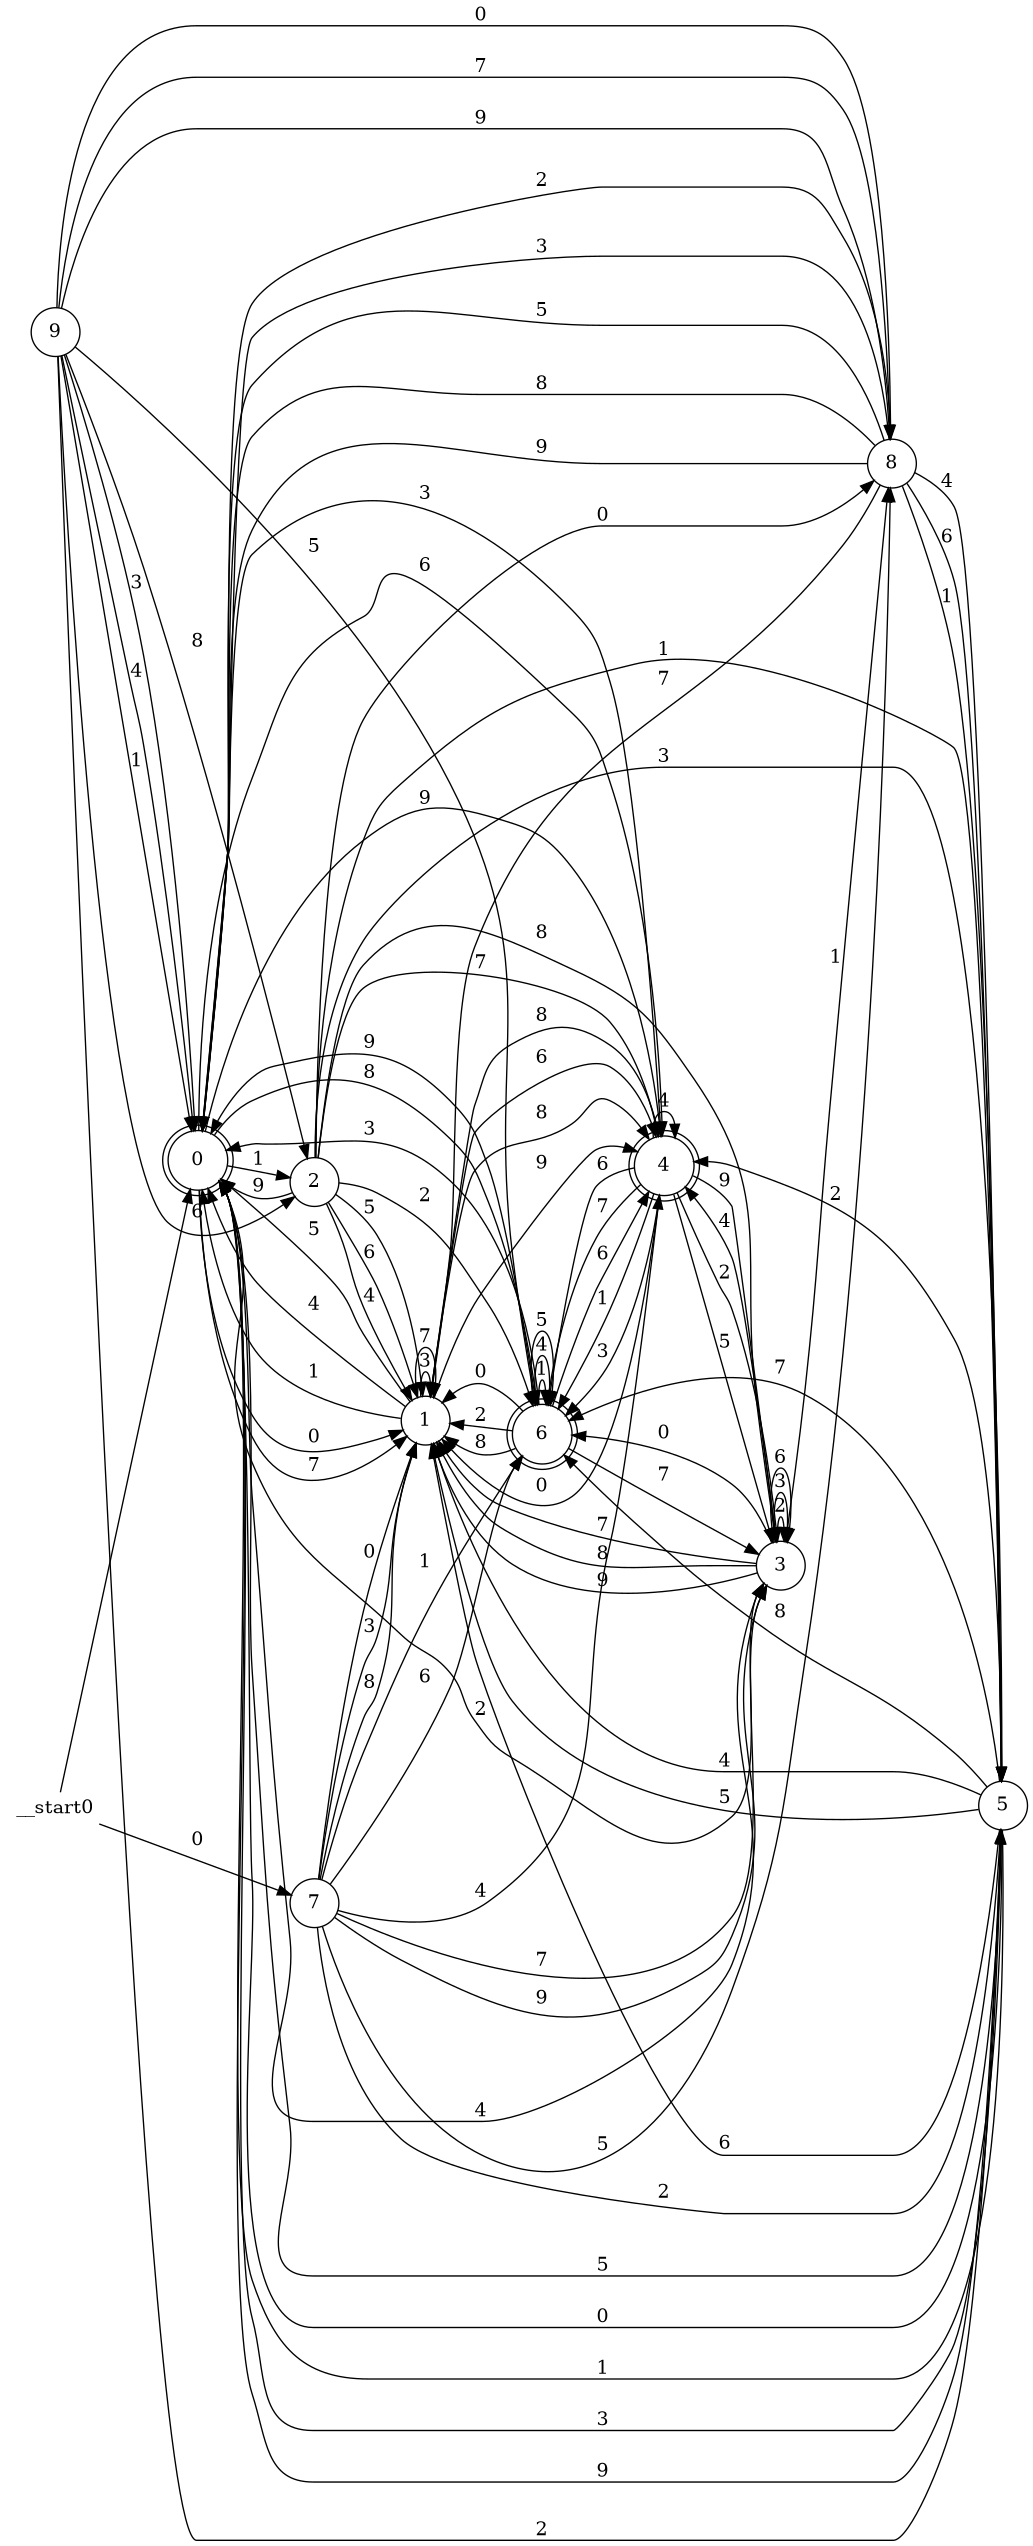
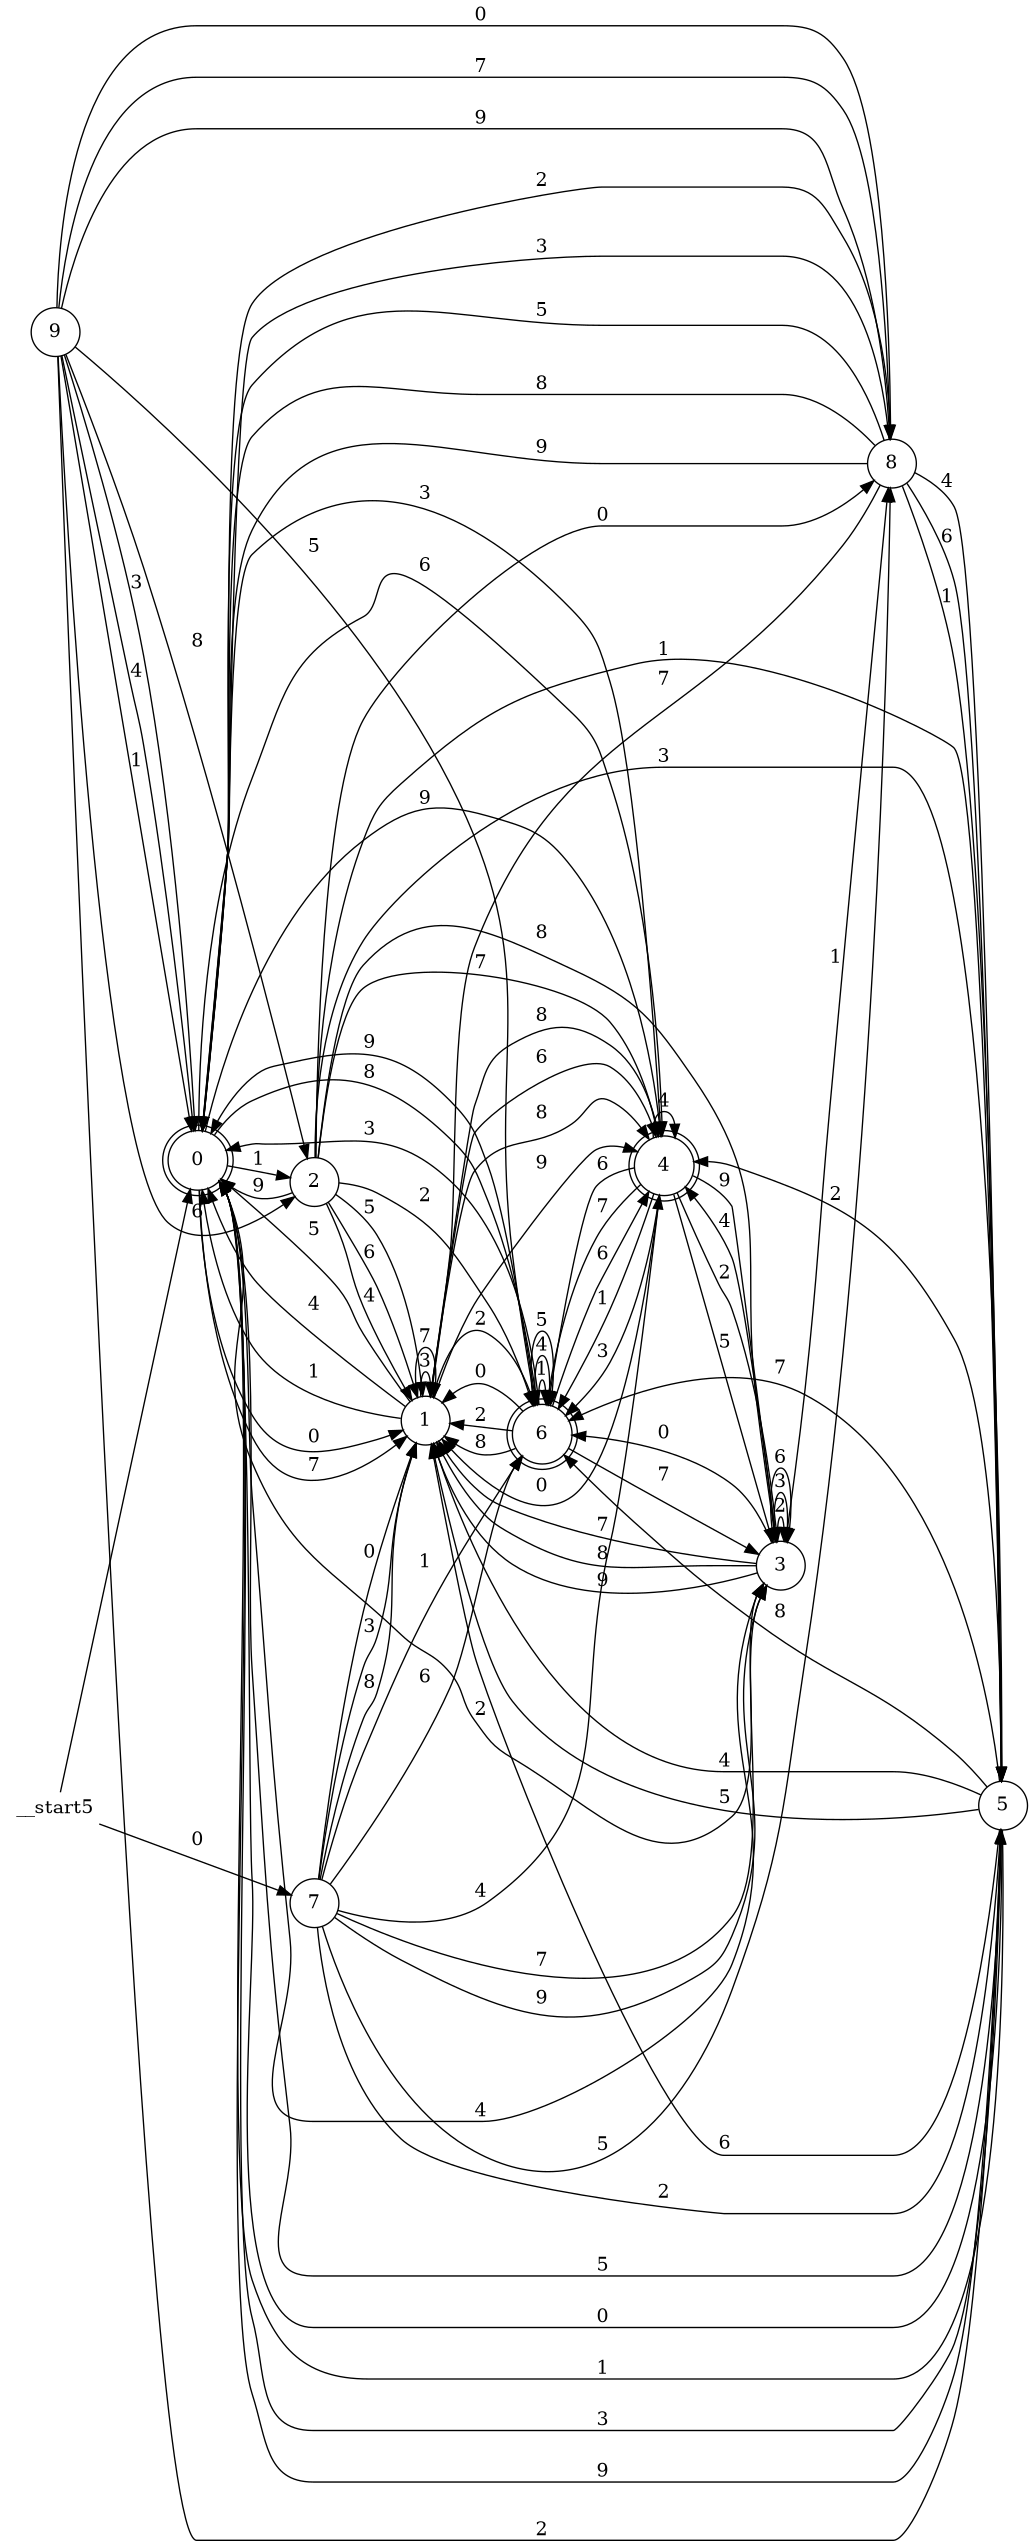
none -> (477, 1331)
(56, 1808) -> (56, 1808)
